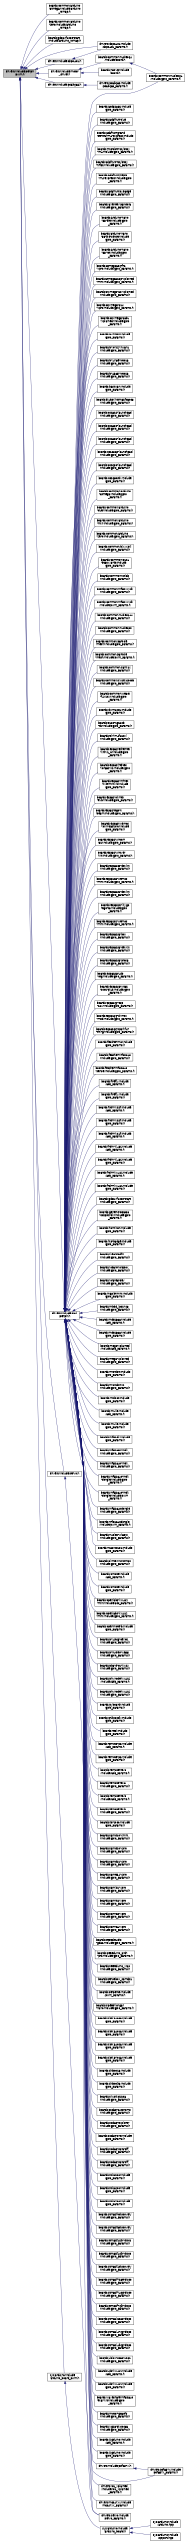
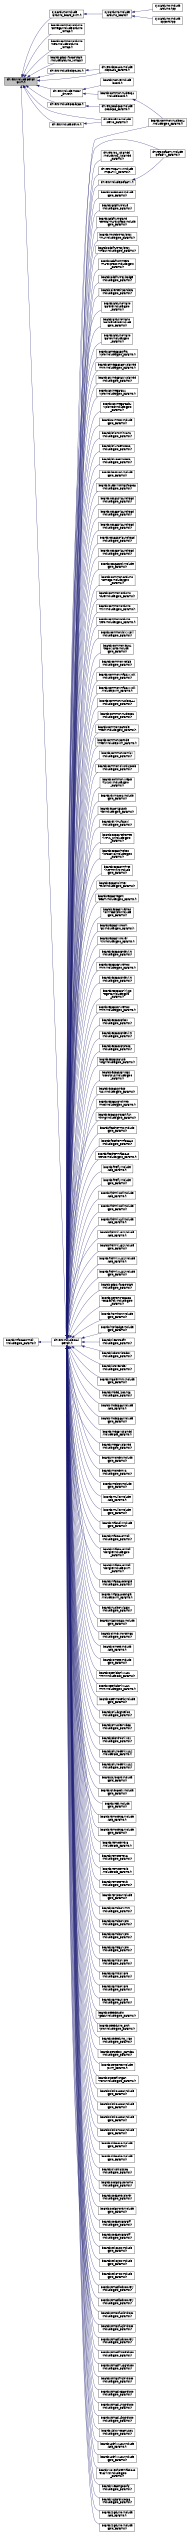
(81, 1417) -> (46, 1342)
(115, 2415) -> (117, 2488)
